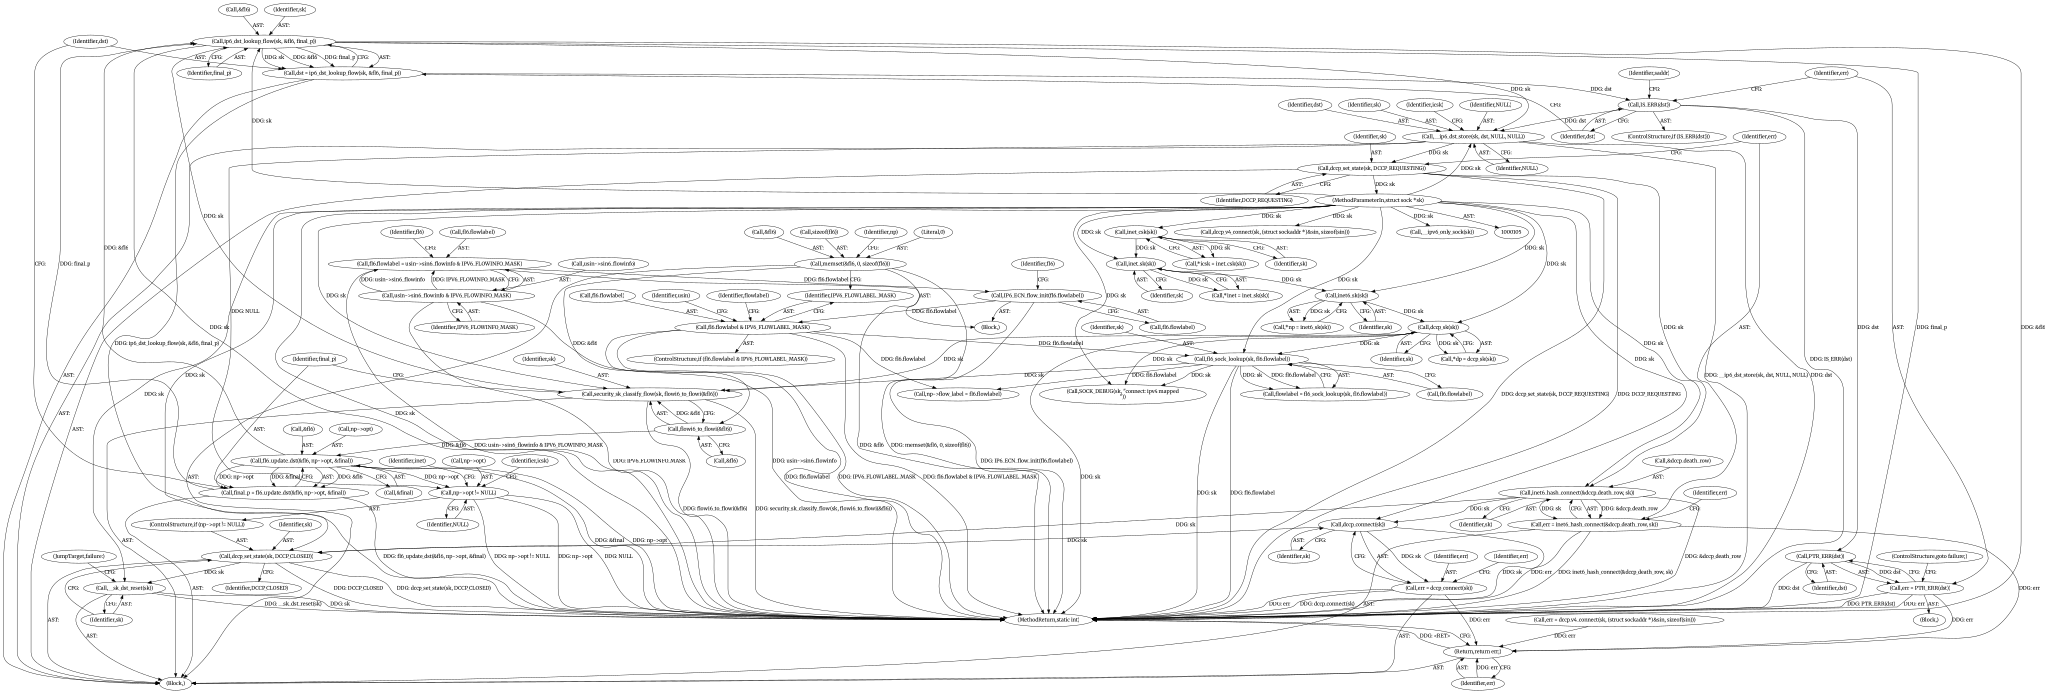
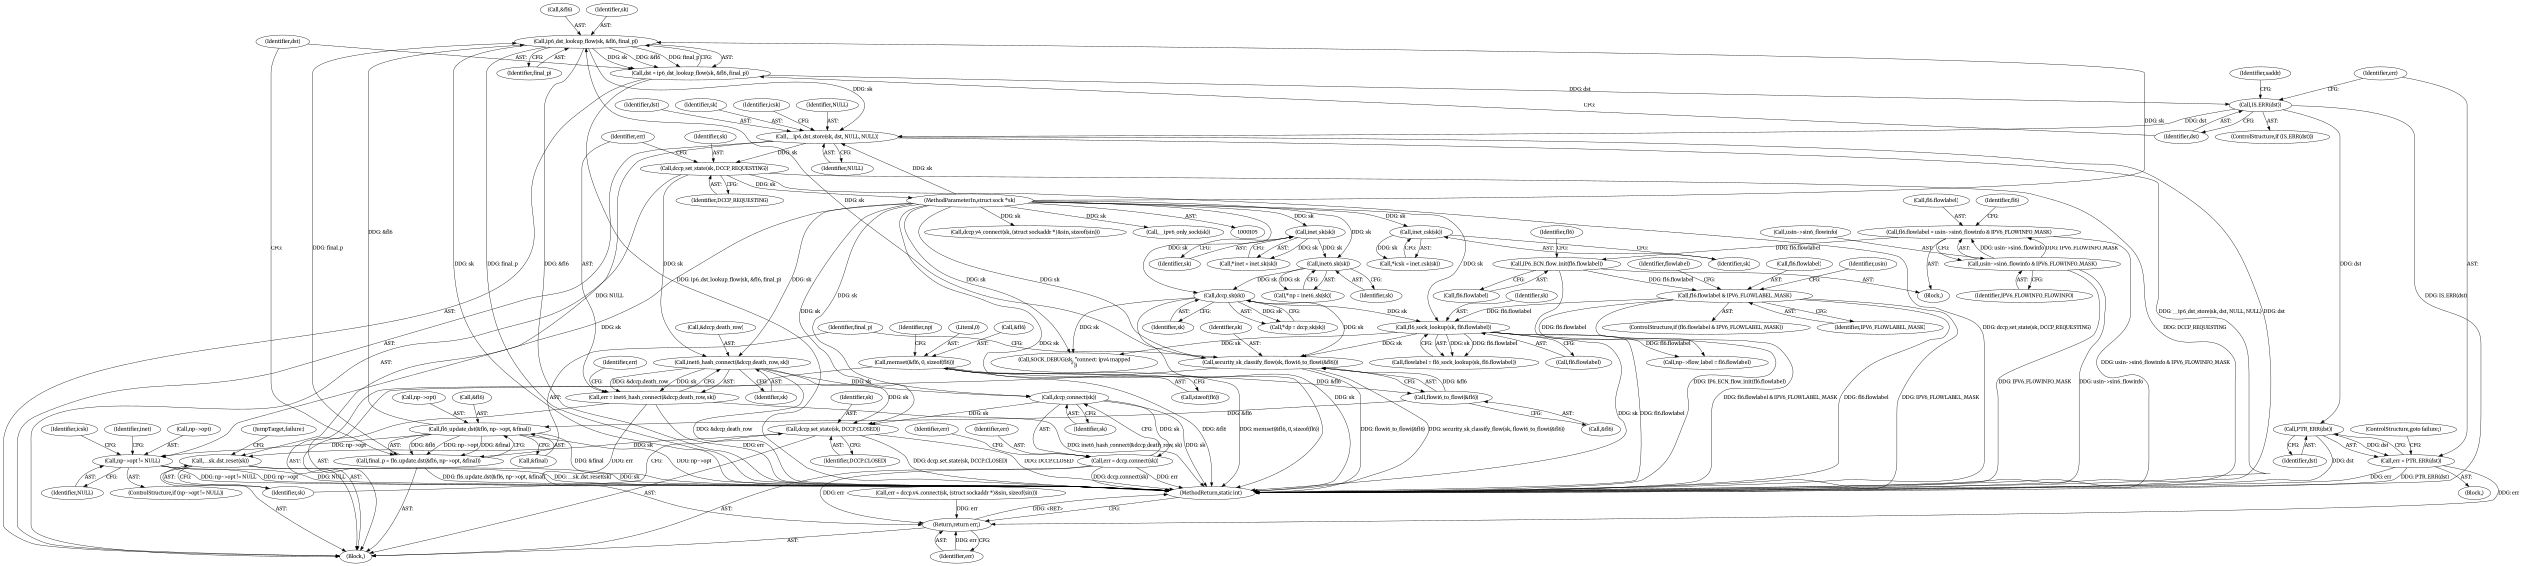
(1136, 246) -> none
(850, 278) -> (1072, 374)
(474, 328) -> (2024, 296)
(230, 540) -> (833, 449)
